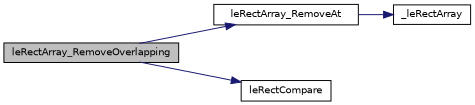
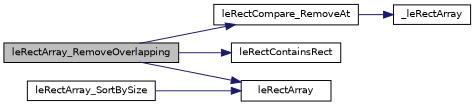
(286, 15) -> (286, 15)
none -> (286, 53)
none -> (91, 91)
(286, 91) -> (286, 91)
